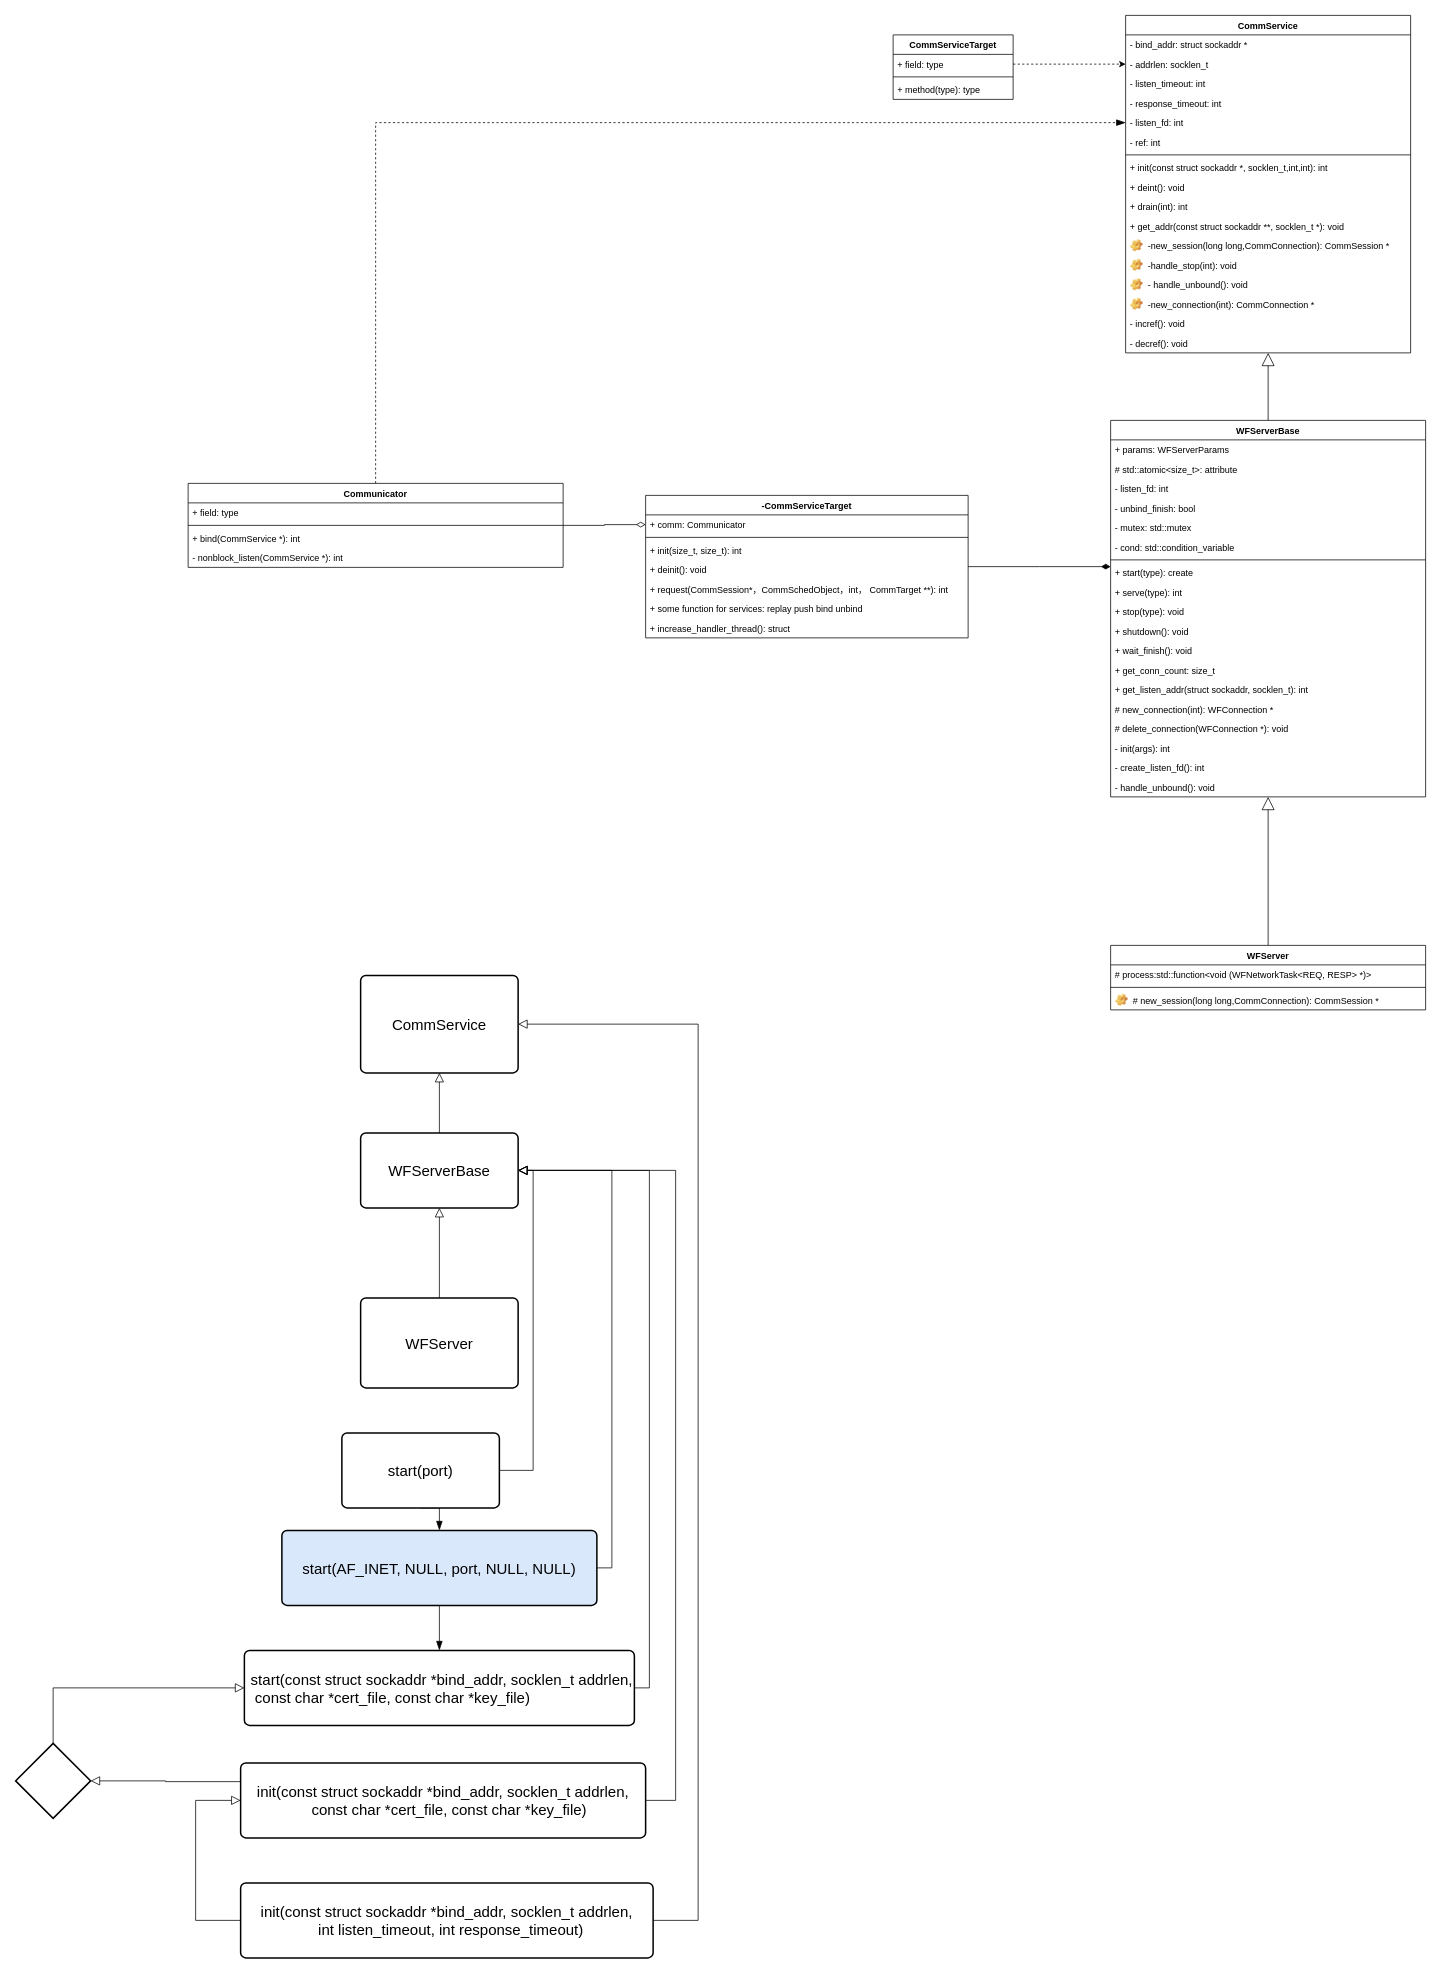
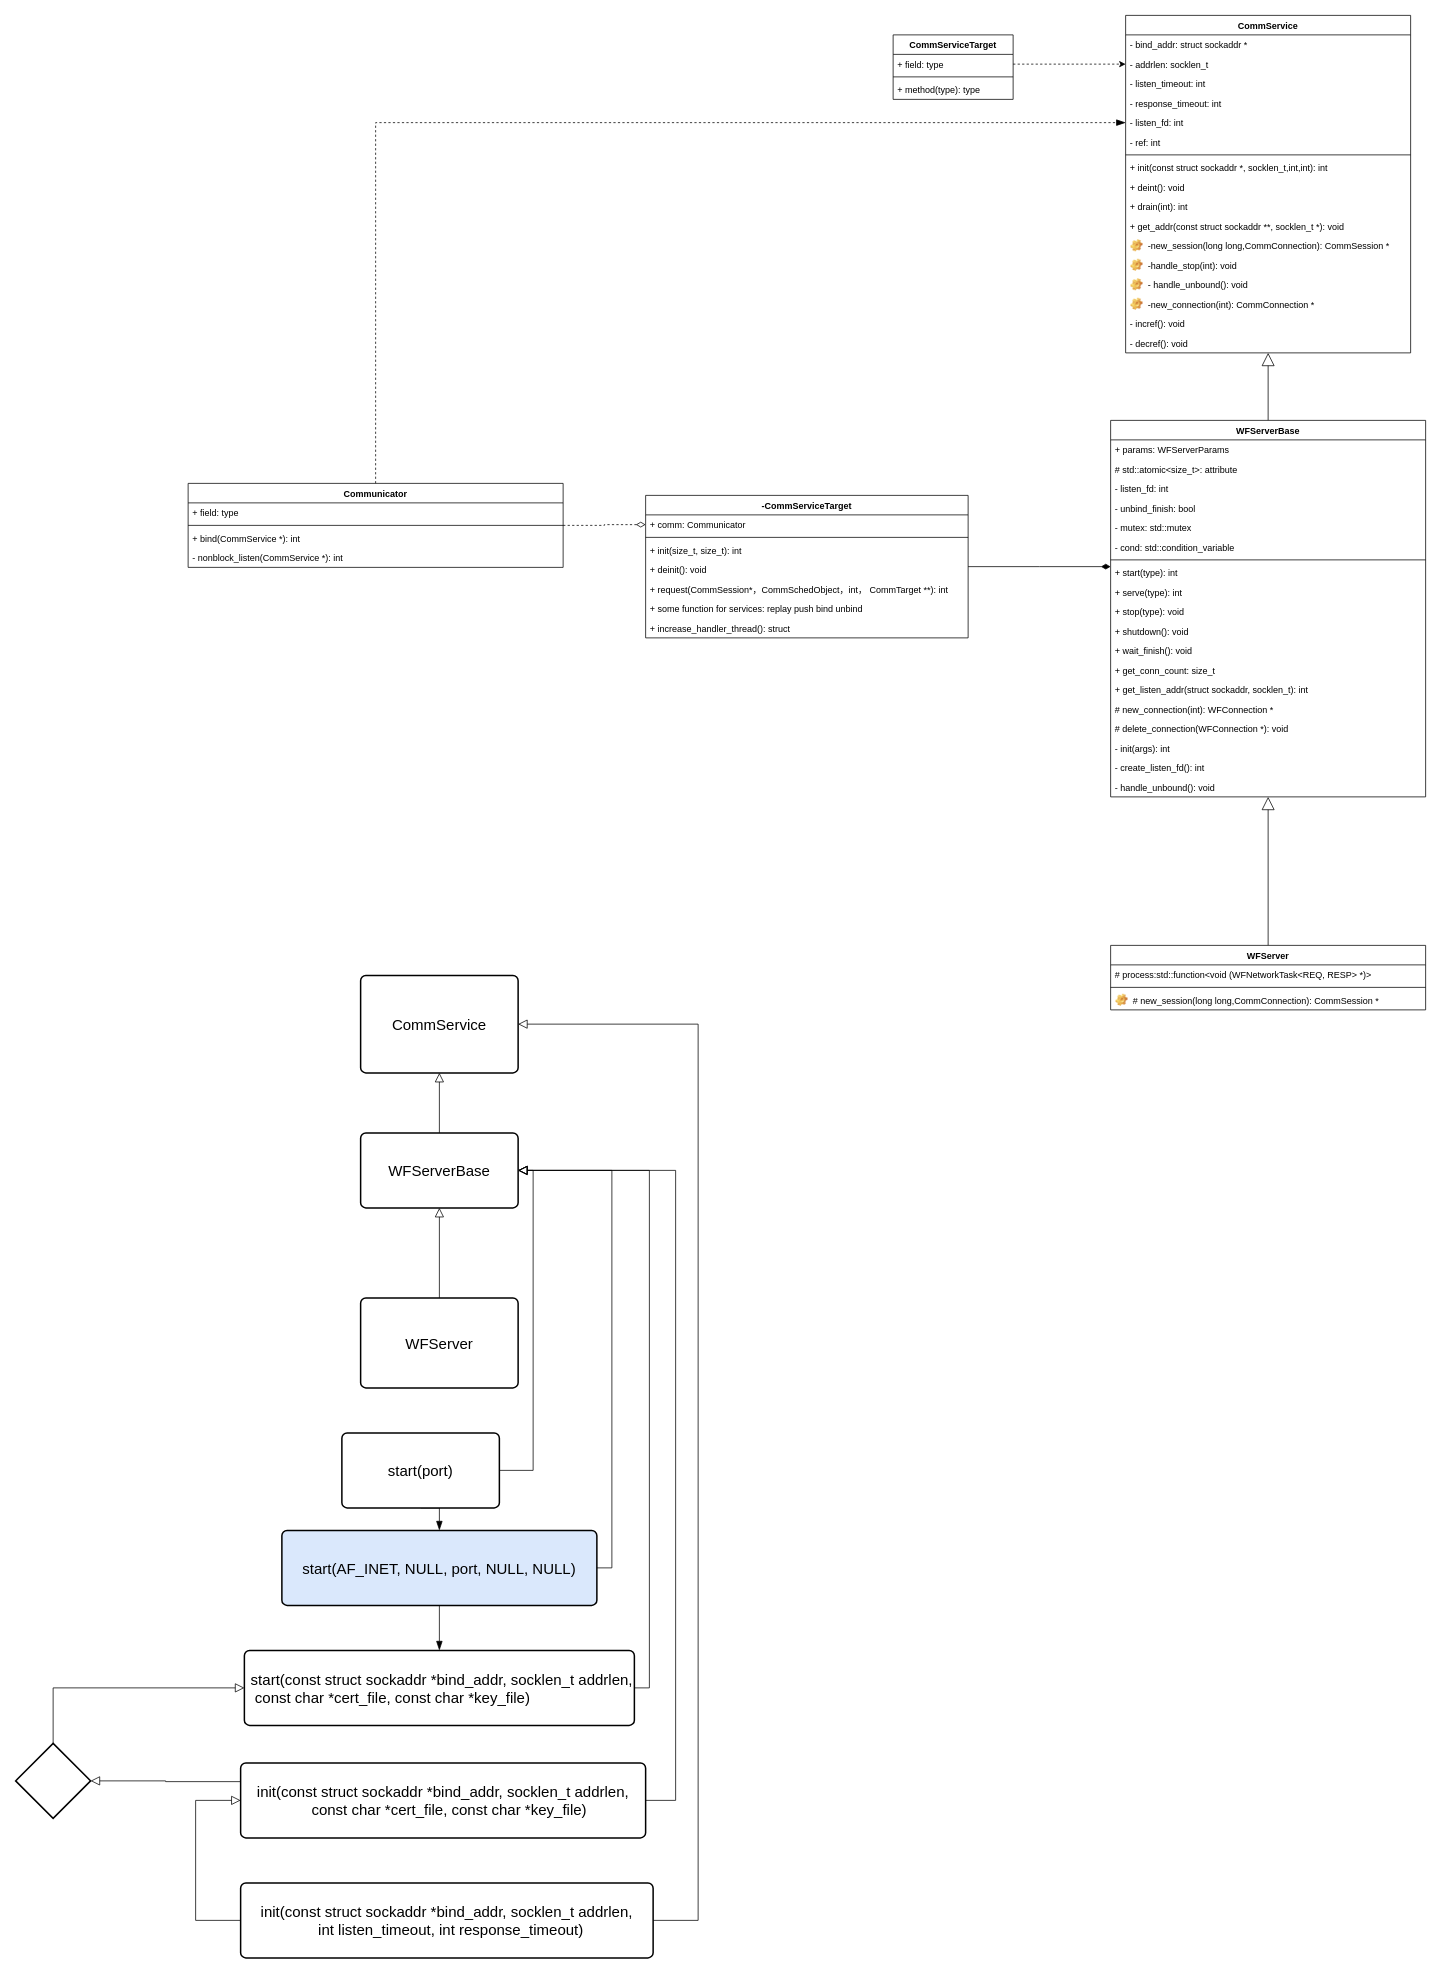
(600, 525) -> (600, 525)
(1164, 573) -> (1155, 573)
